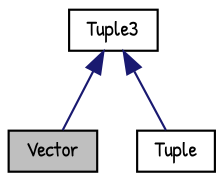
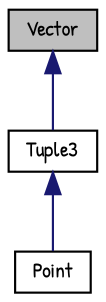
(78, 101) -> (53, 102)
(176, 151) -> (53, 272)
